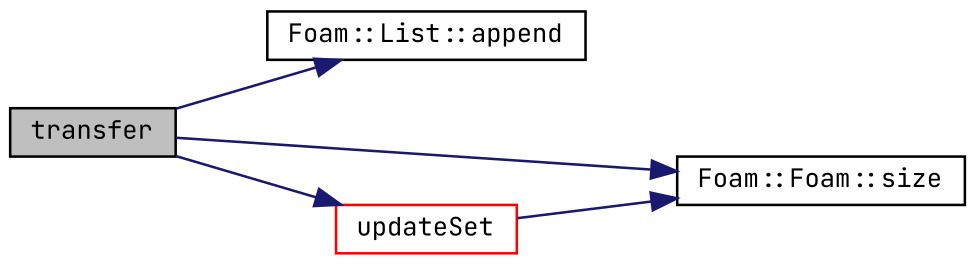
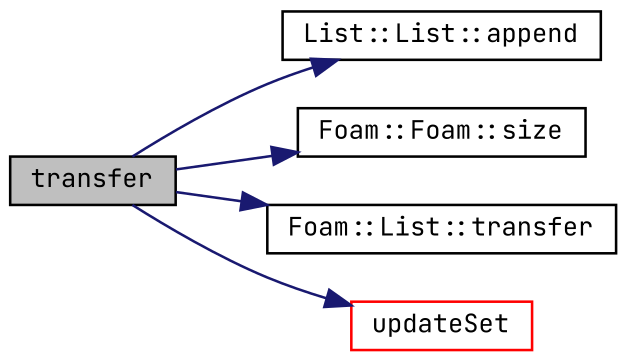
(426, 36) -> (442, 36)
(584, 210) -> none
none -> (442, 229)
